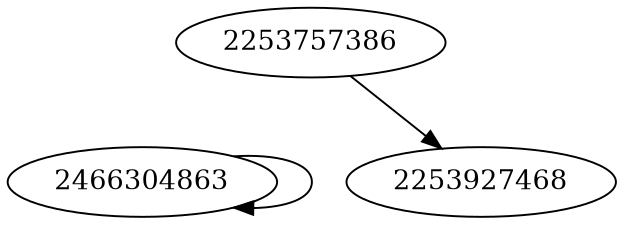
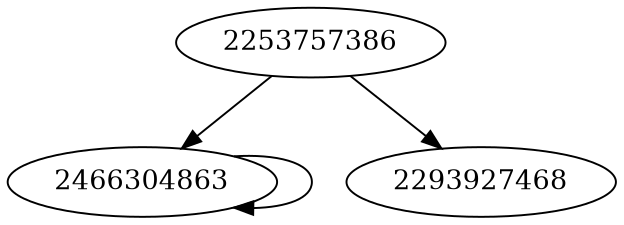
none -> (234, 106)
(481, 182) -> (481, 182)
